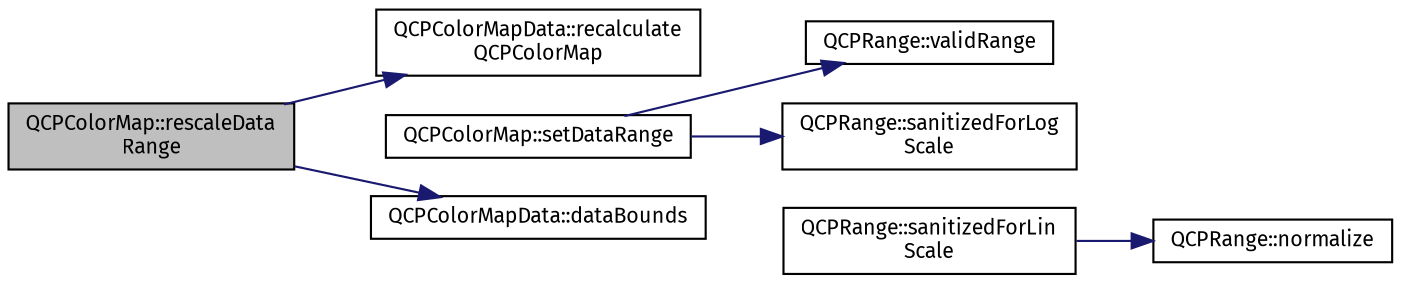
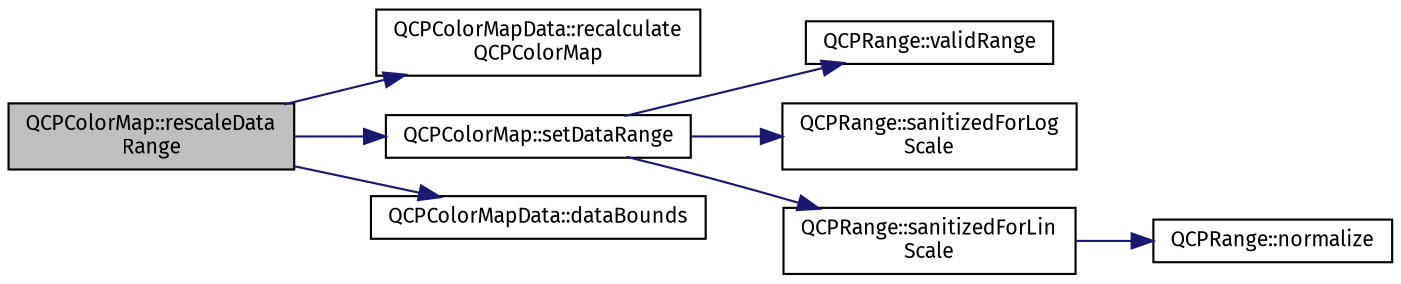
none -> (329, 136)
none -> (713, 179)
